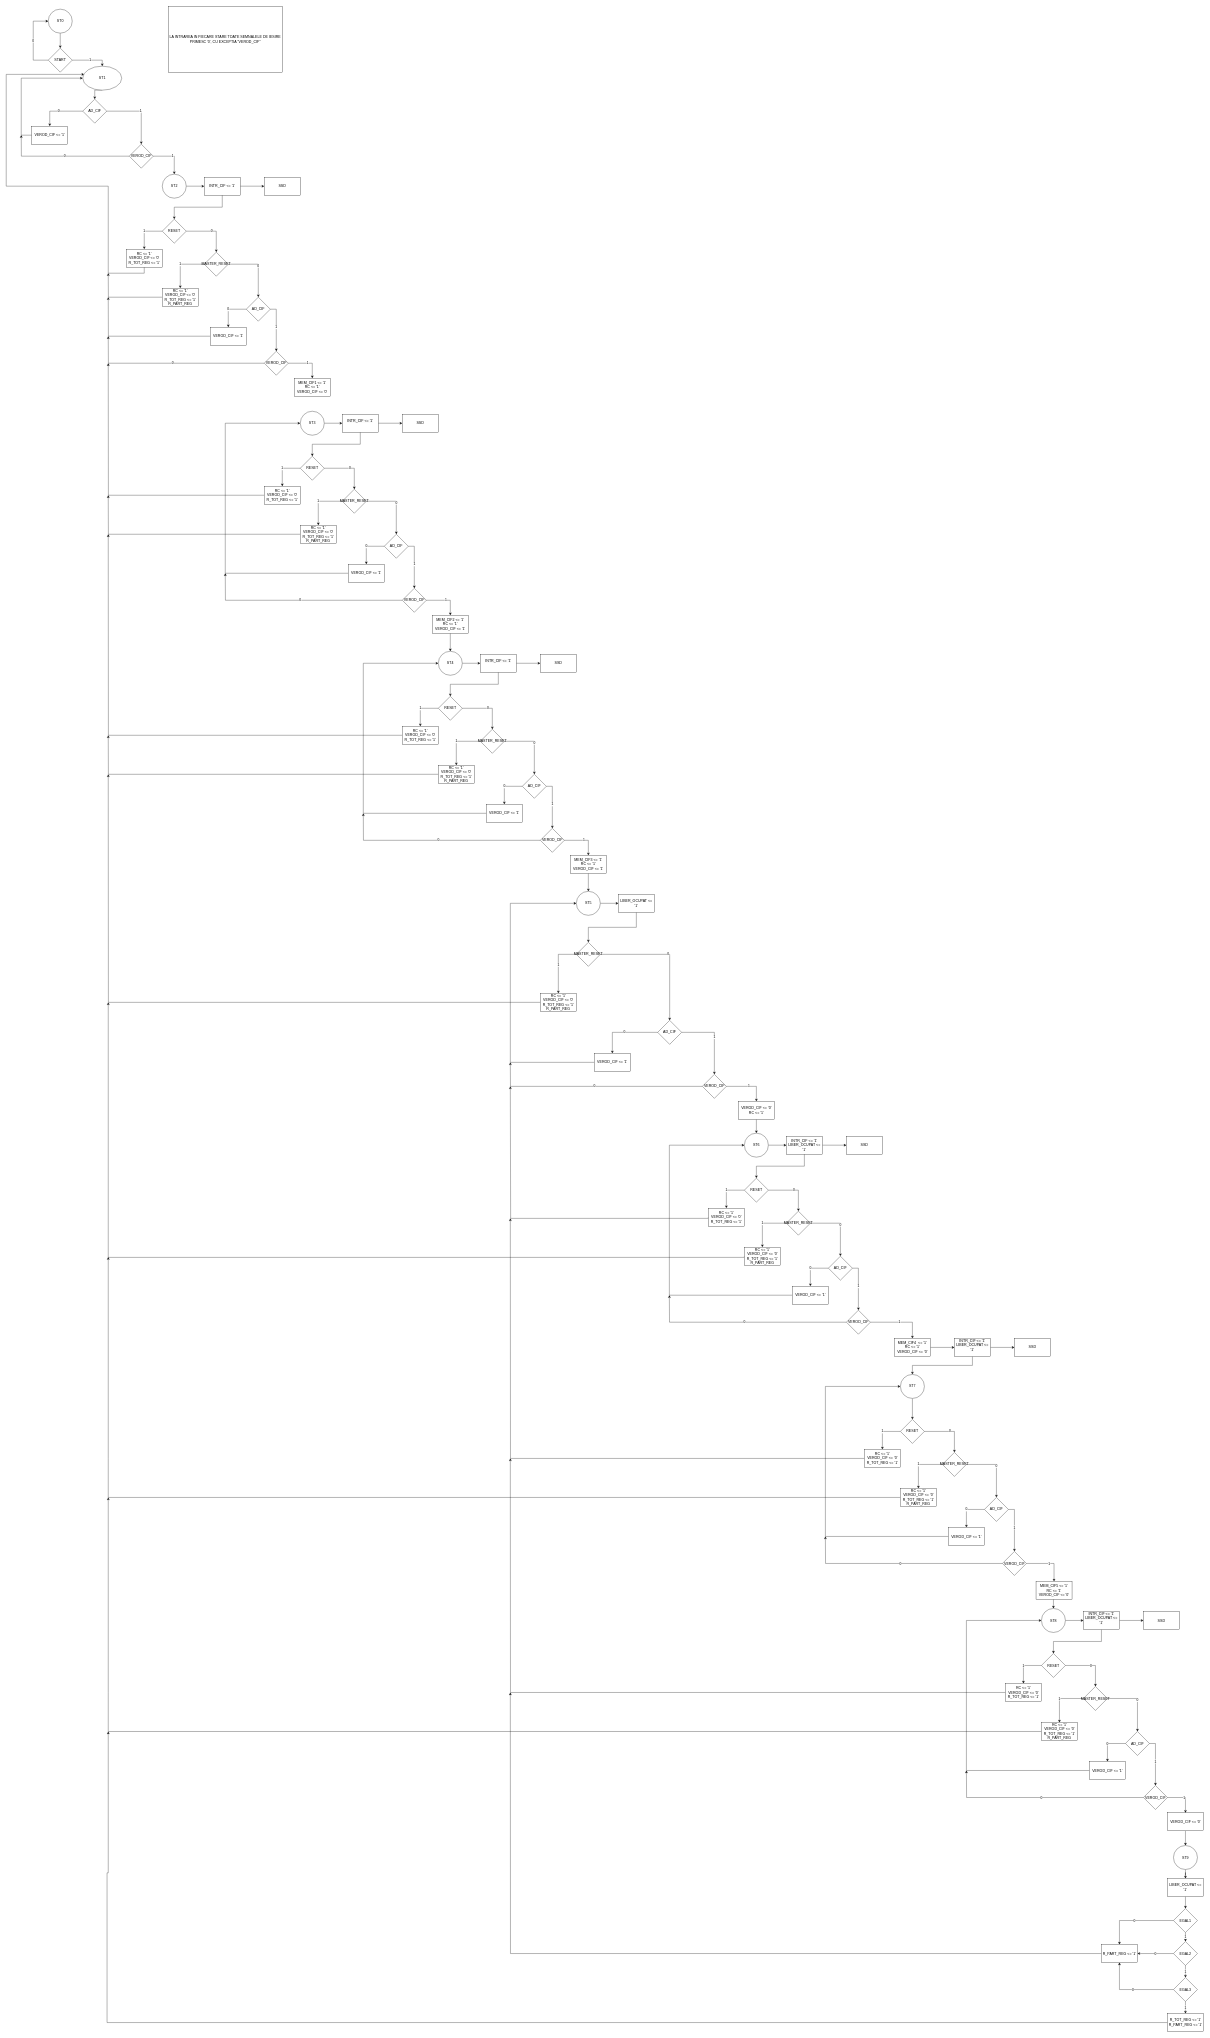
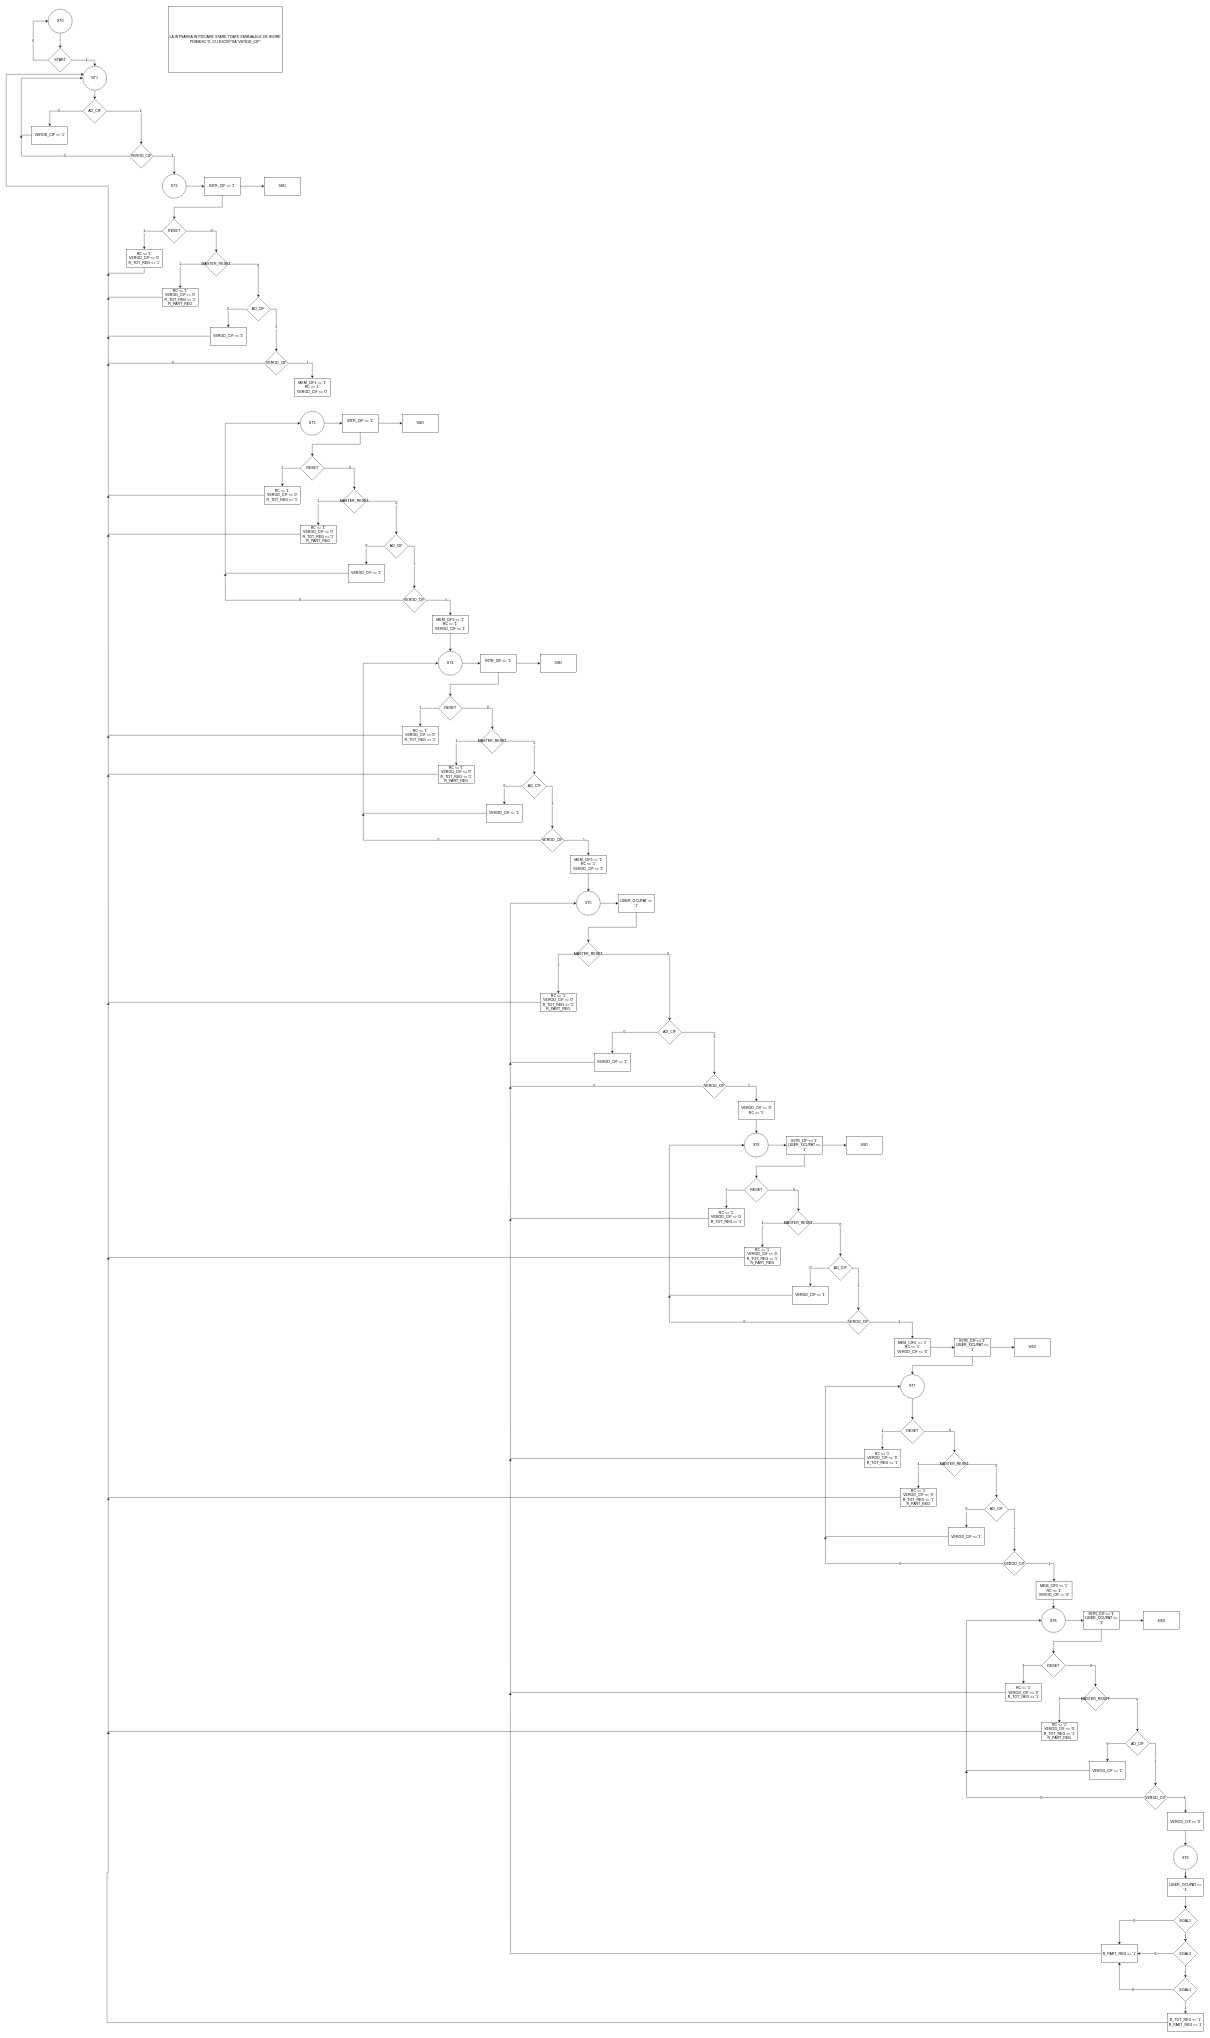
(102, 78) -> (95, 78)
